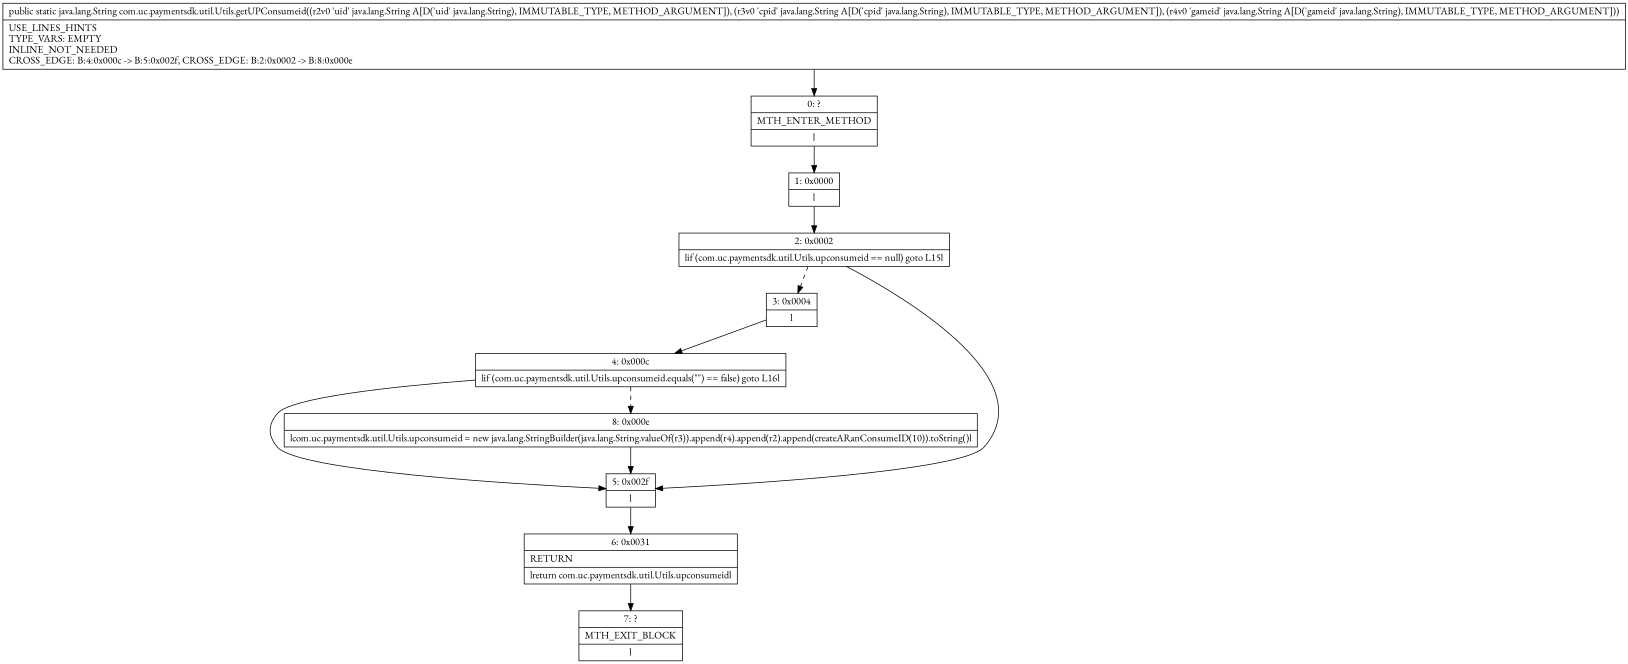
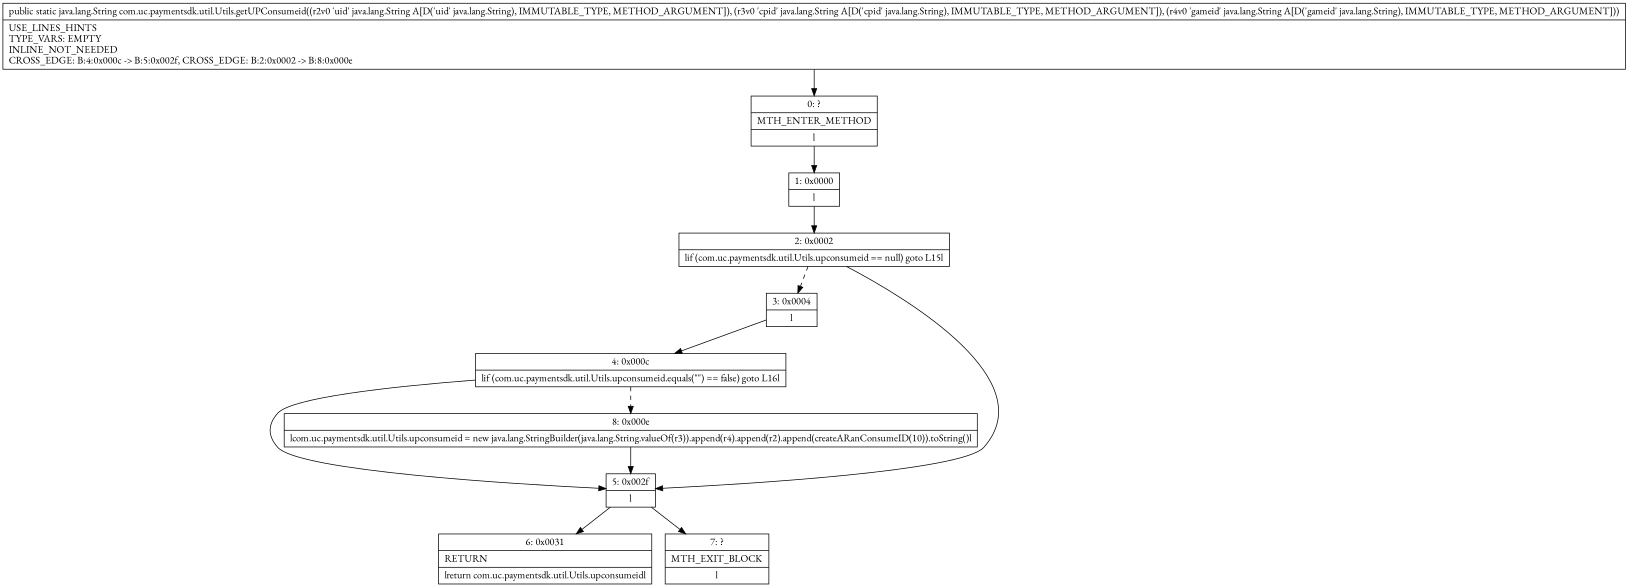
(631, 594) -> (666, 518)
